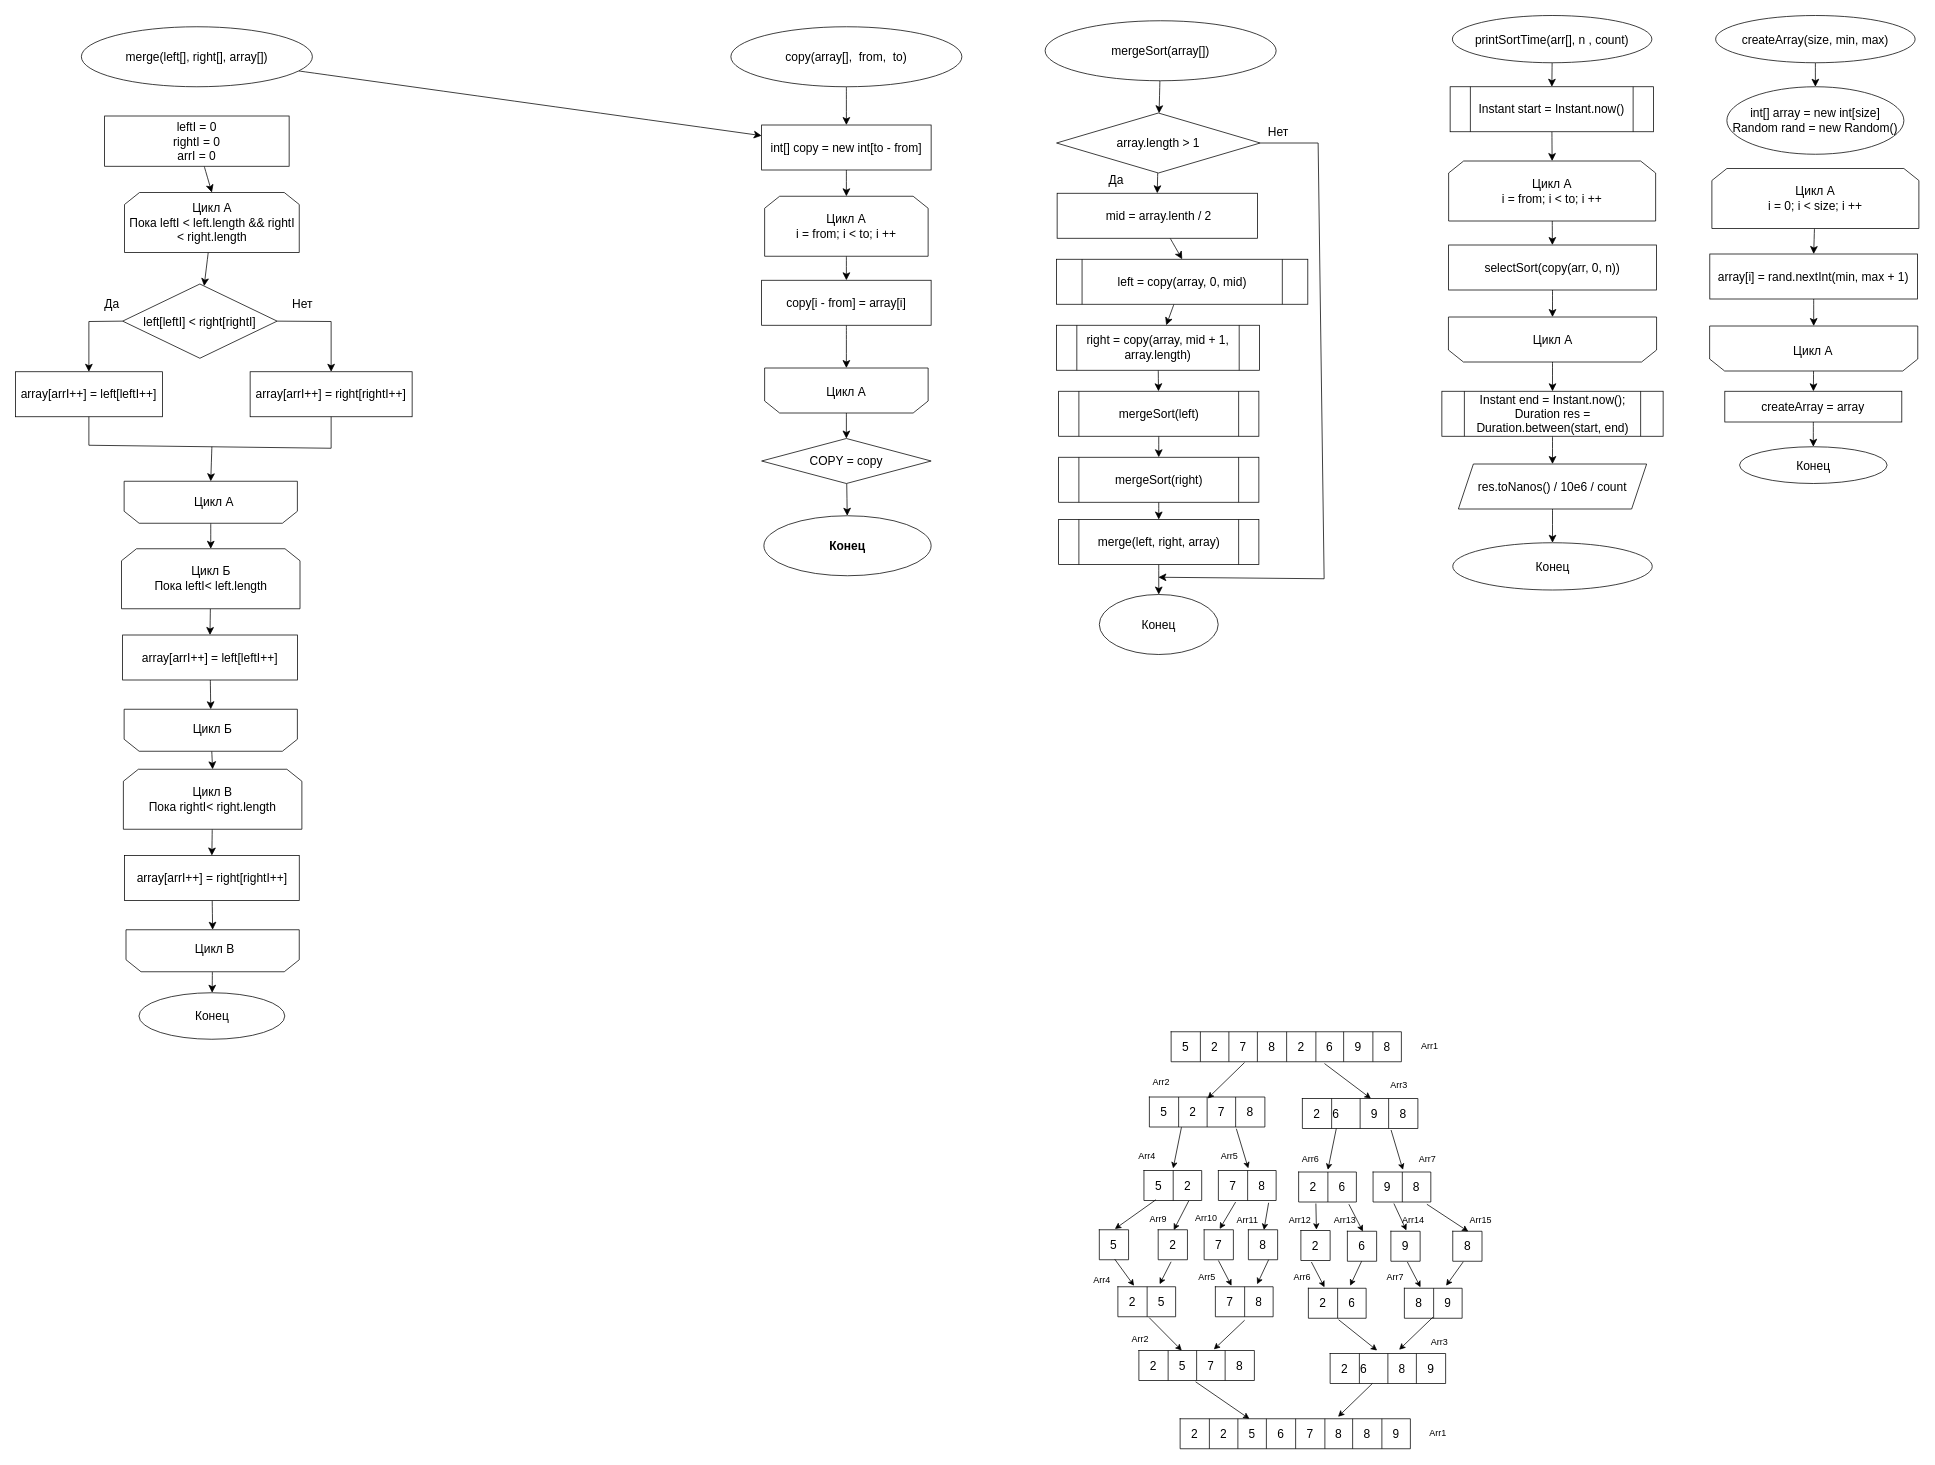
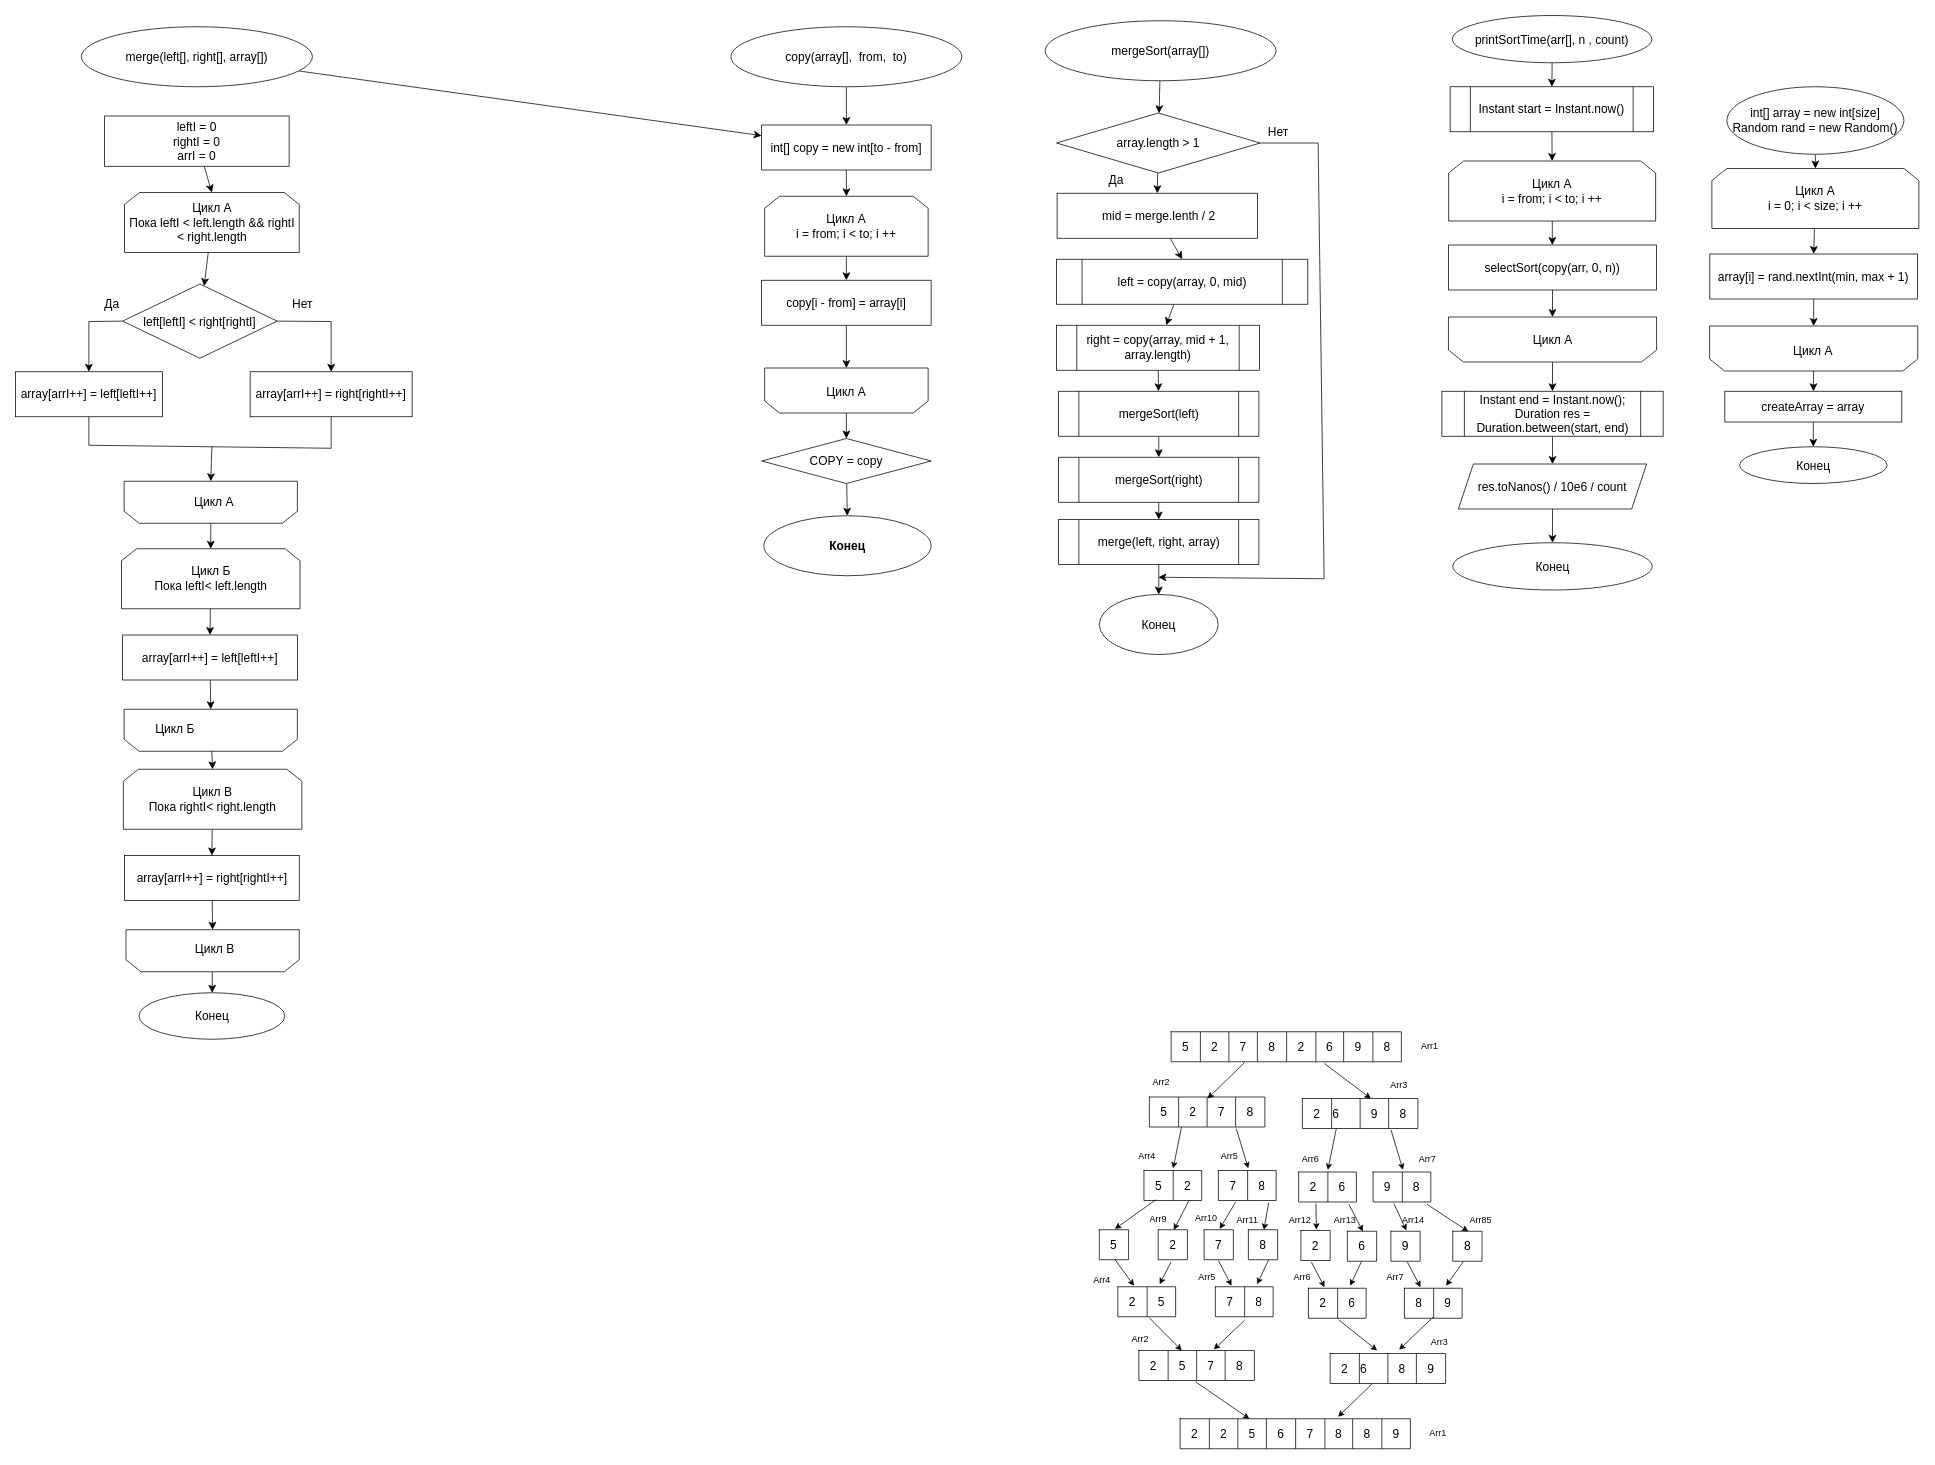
(1815, 39) -> none
(1815, 71) -> none
none -> (1815, 156)
(1157, 216) -> (1157, 216)
(213, 729) -> (175, 729)
(1481, 1220) -> (1481, 1220)
